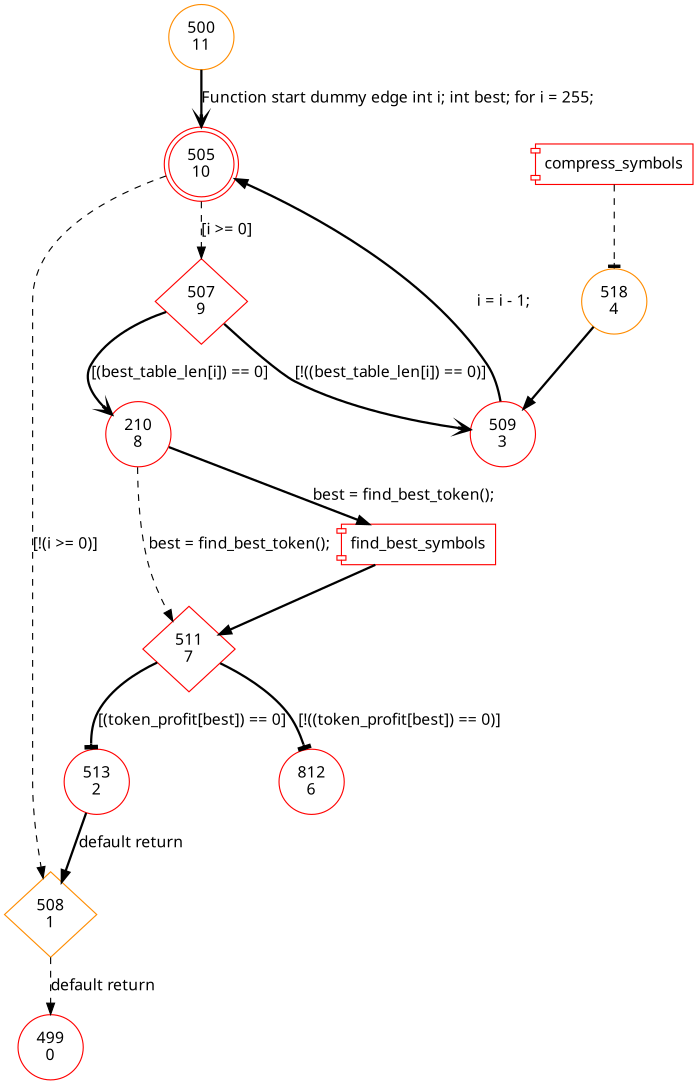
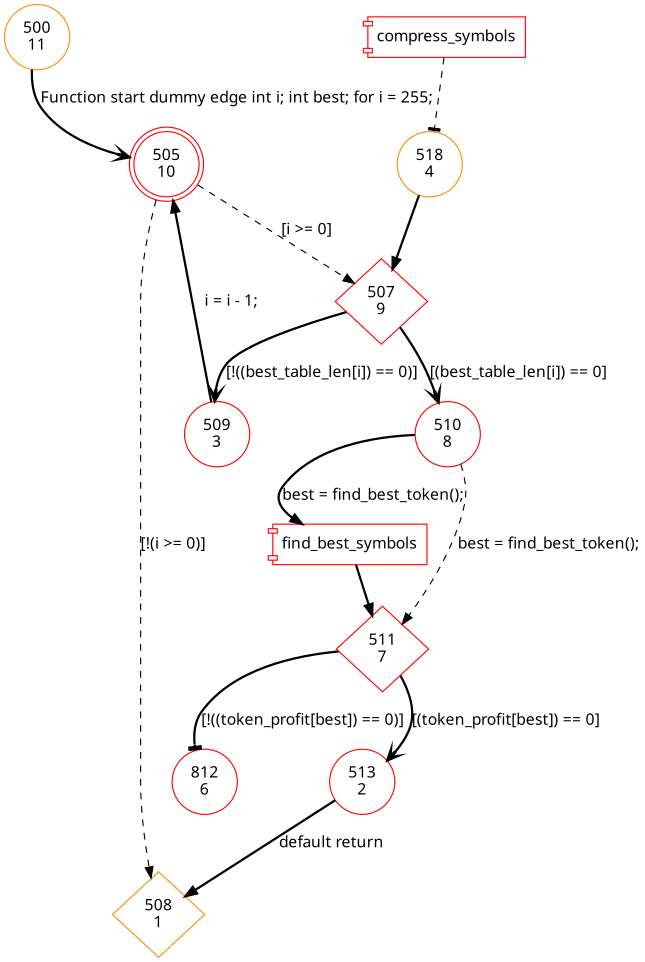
(562, 363) -> (408, 227)
(138, 434) -> (448, 434)
(112, 694) -> (412, 715)
(51, 1047) -> none
